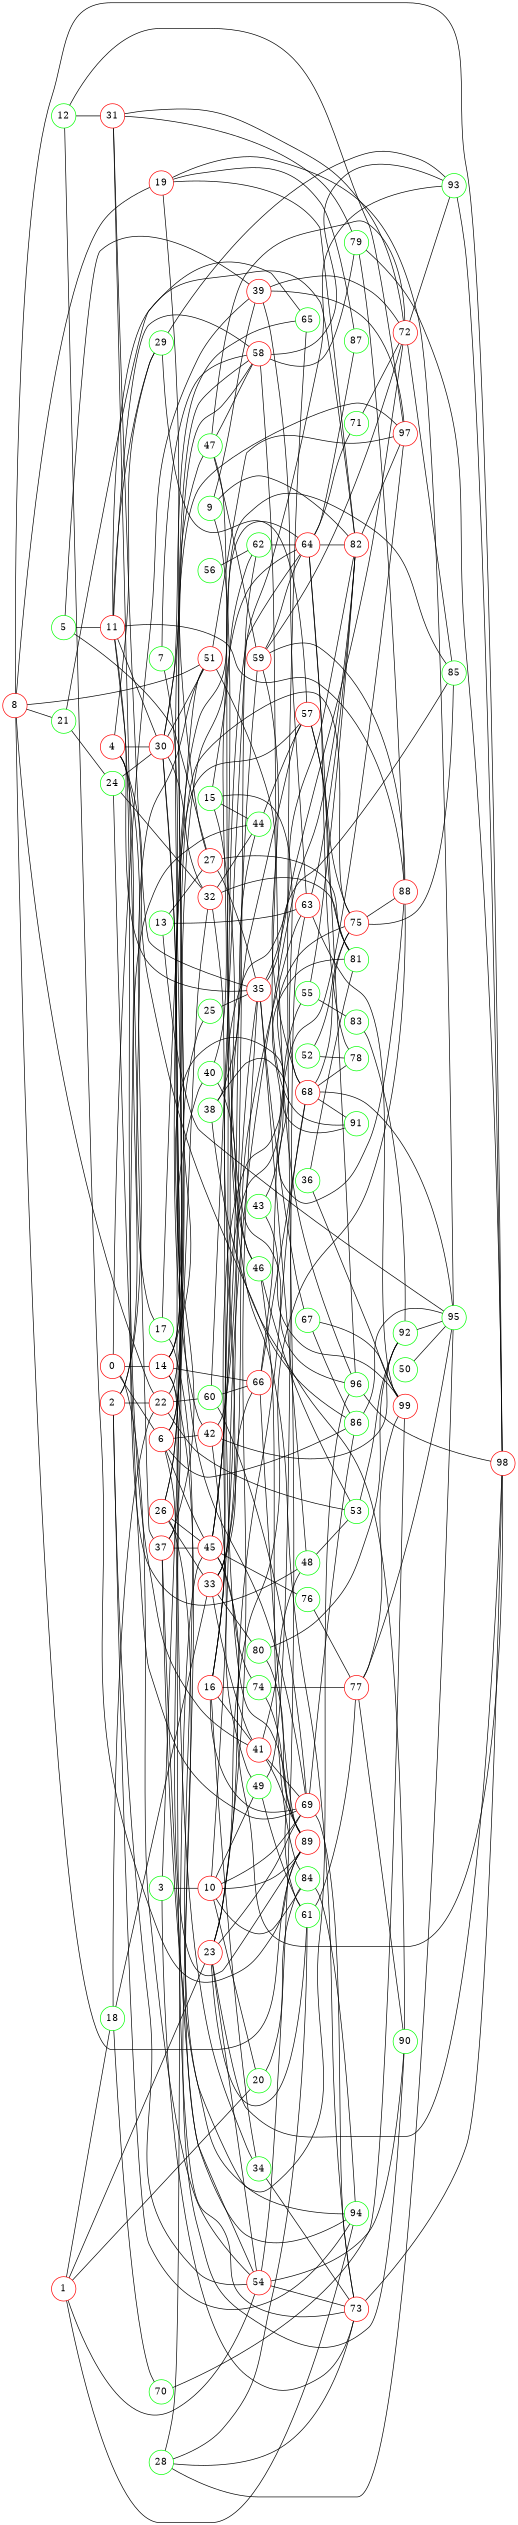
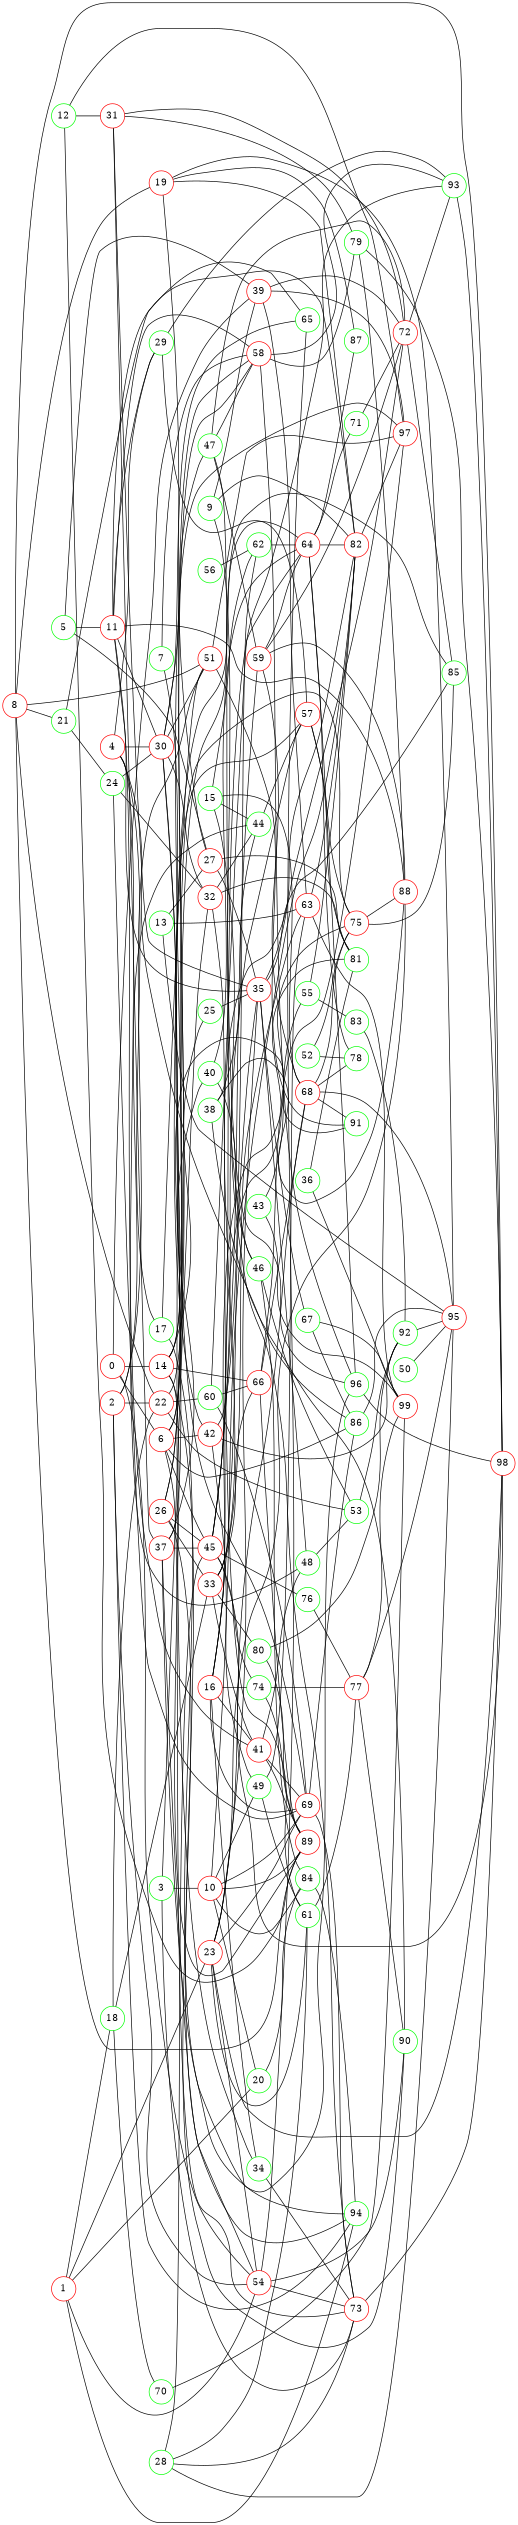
(454, 1318) -> (454, 1318)
